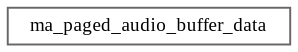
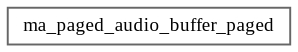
(149, 26) -> (149, 26)
